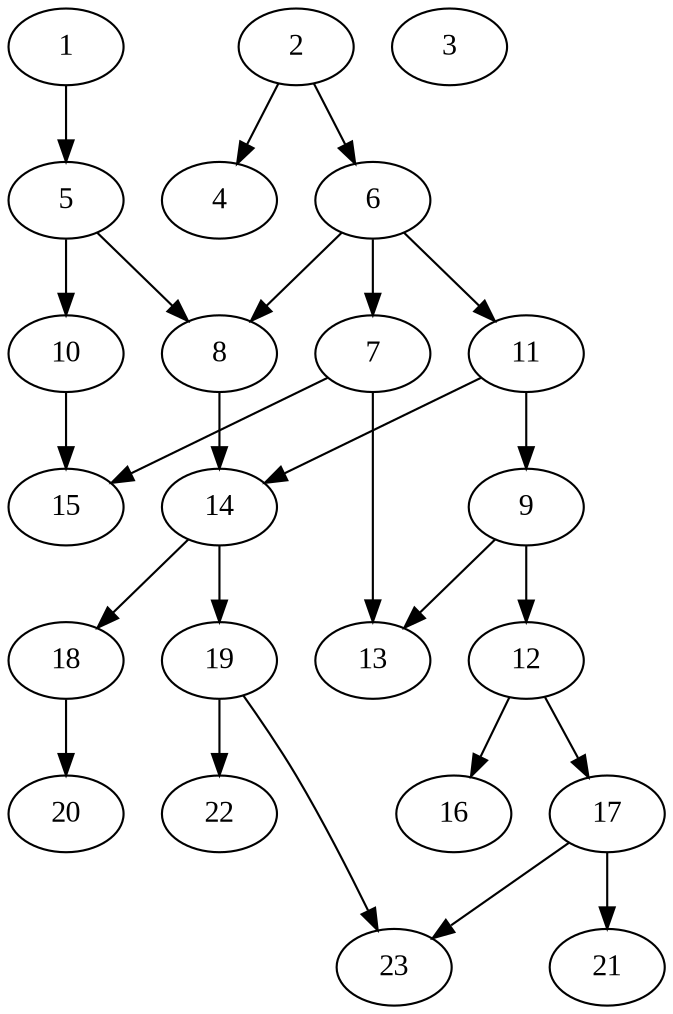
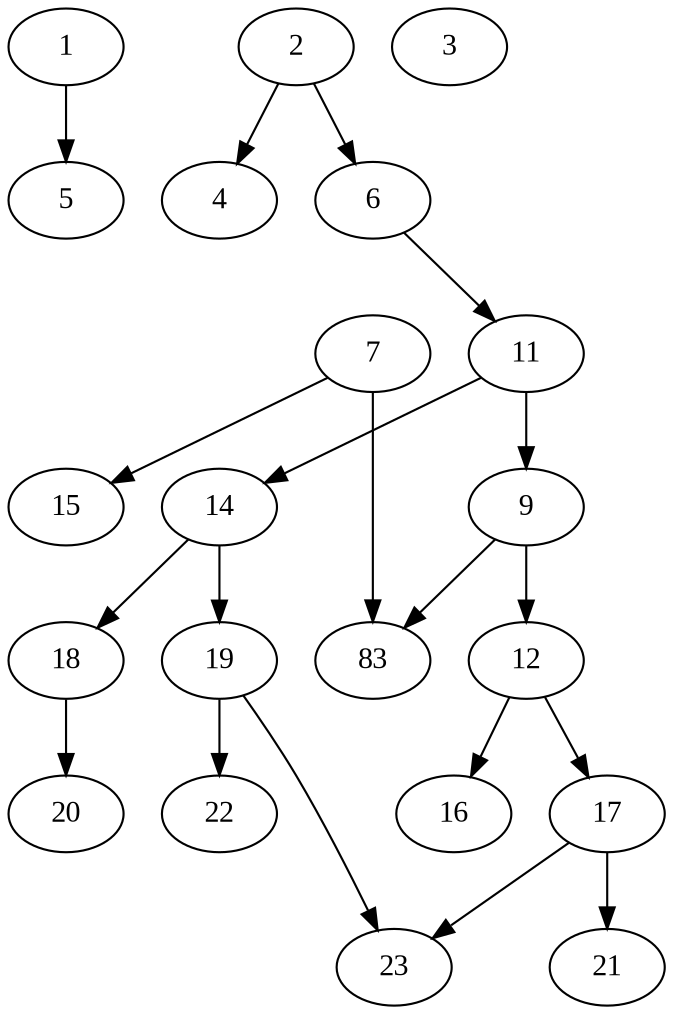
(373, 267) -> none
(66, 354) -> none
(219, 354) -> none
(373, 660) -> (373, 660)
